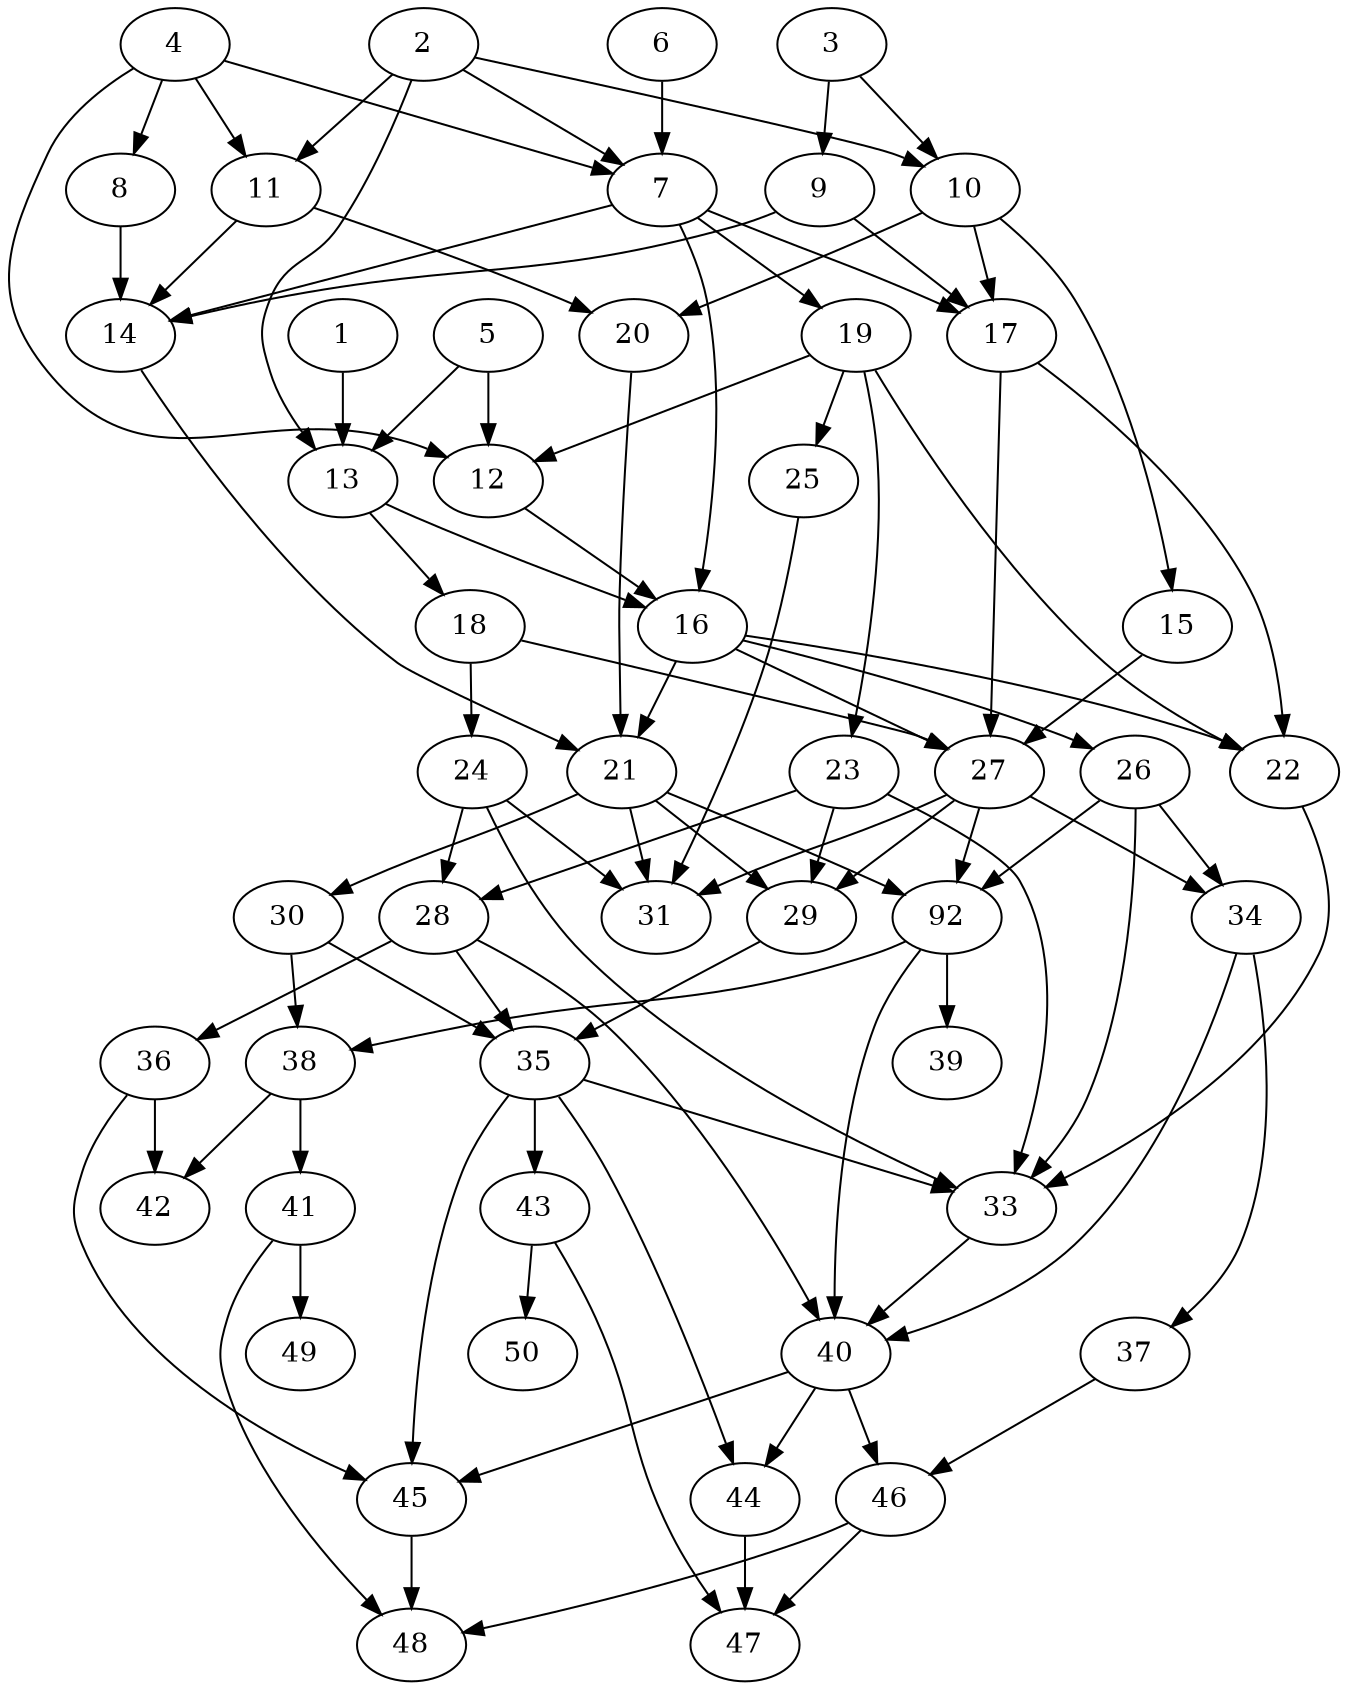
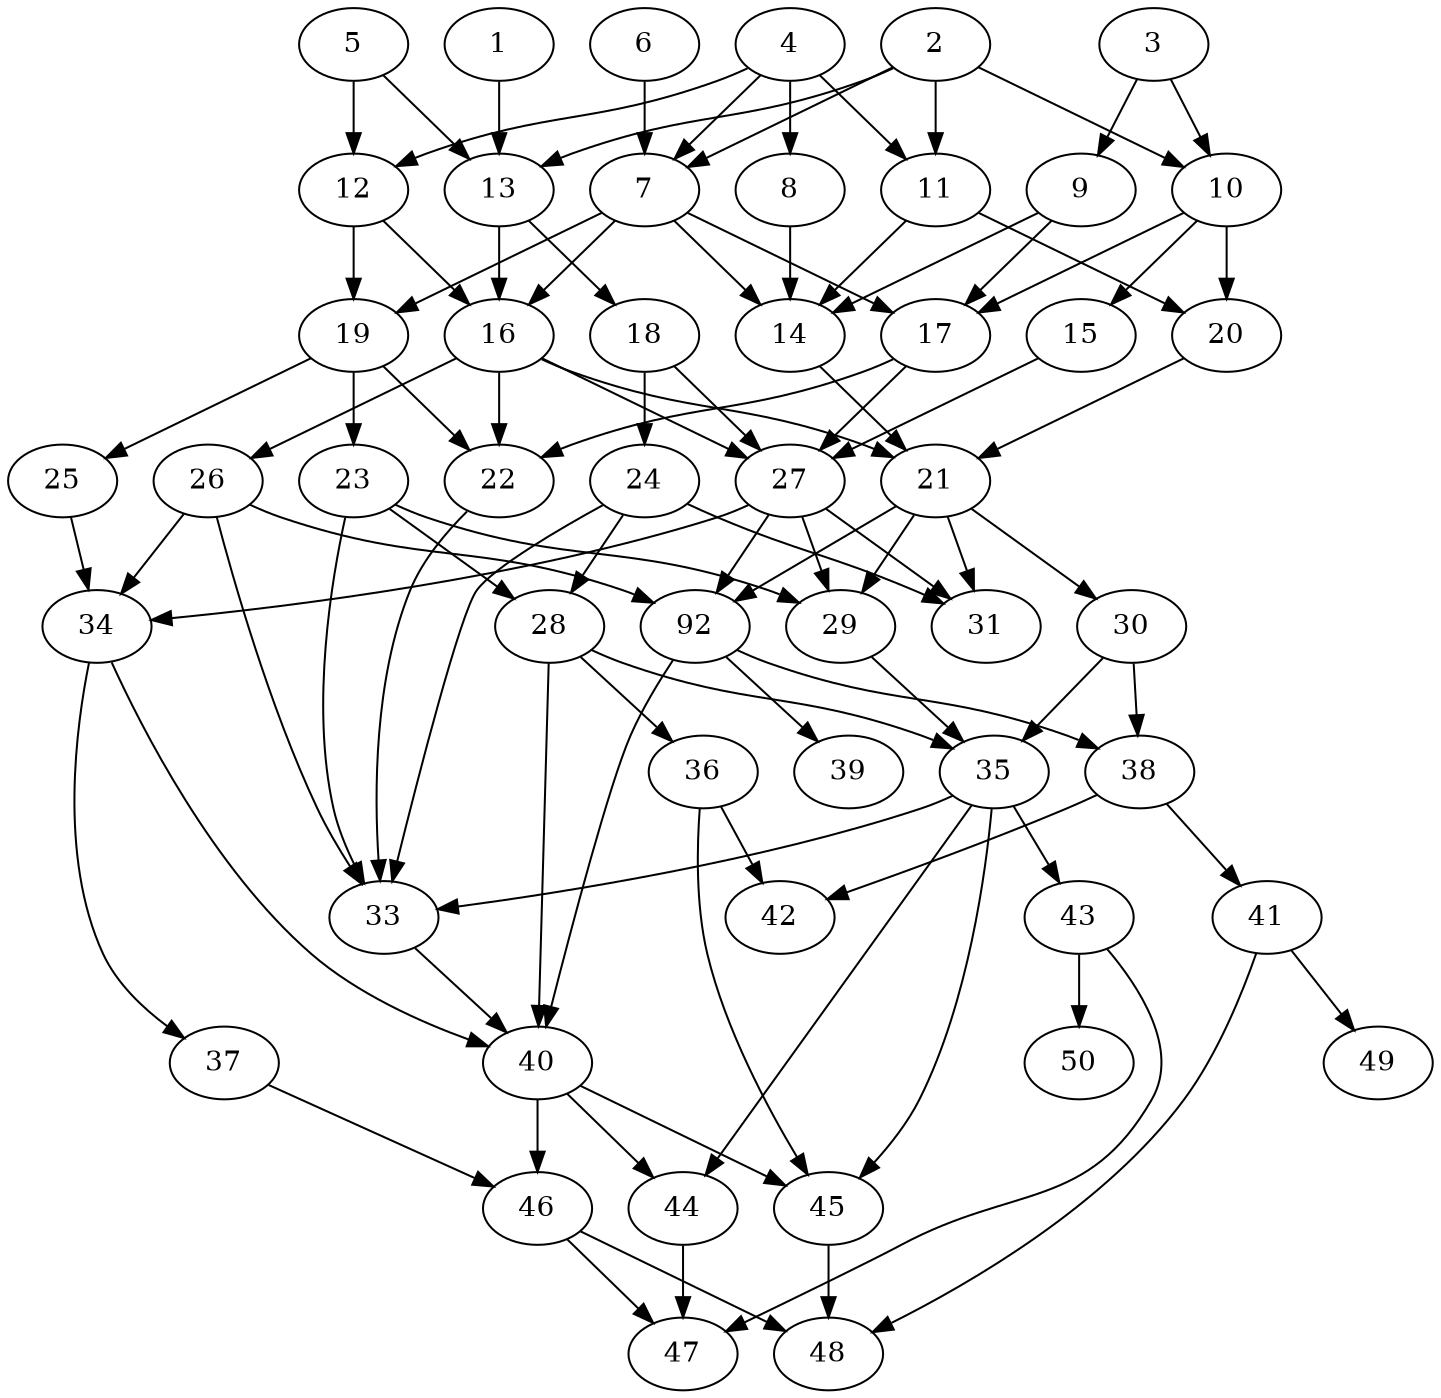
(682, 405) -> (354, 253)
(760, 678) -> (77, 543)
